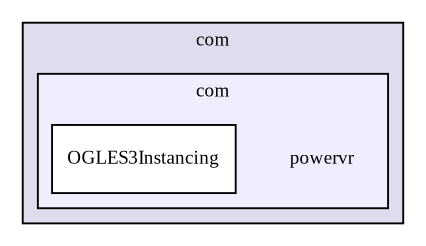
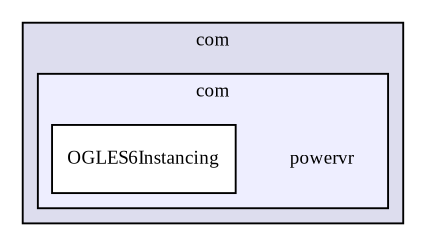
(144, 159) -> (144, 159)
